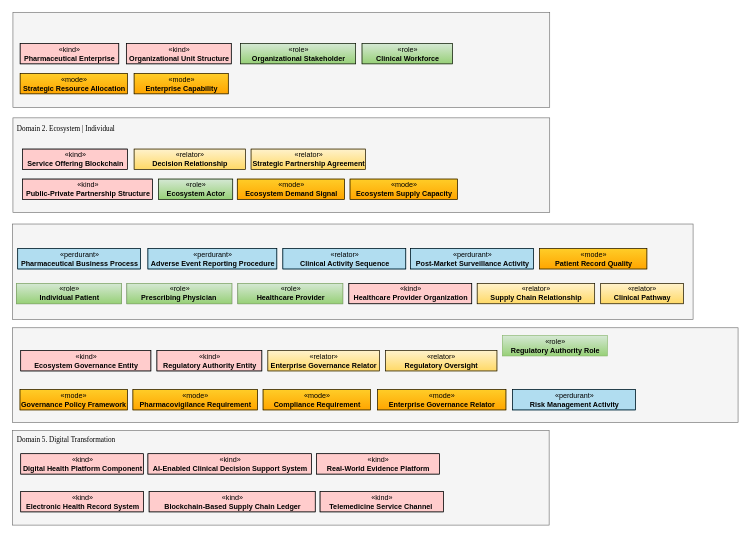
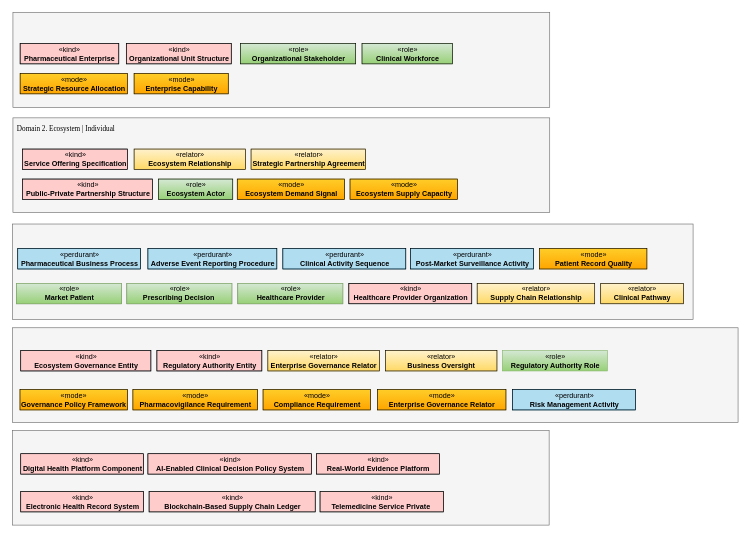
(76, 159) -> (76, 159)
(190, 159) -> (190, 159)
(345, 259) -> (345, 259)
(70, 294) -> (70, 294)
(180, 294) -> (180, 294)
(555, 346) -> (555, 361)
(442, 361) -> (442, 361)
(89, 440) -> none
(230, 464) -> (230, 464)
(382, 502) -> (382, 502)
